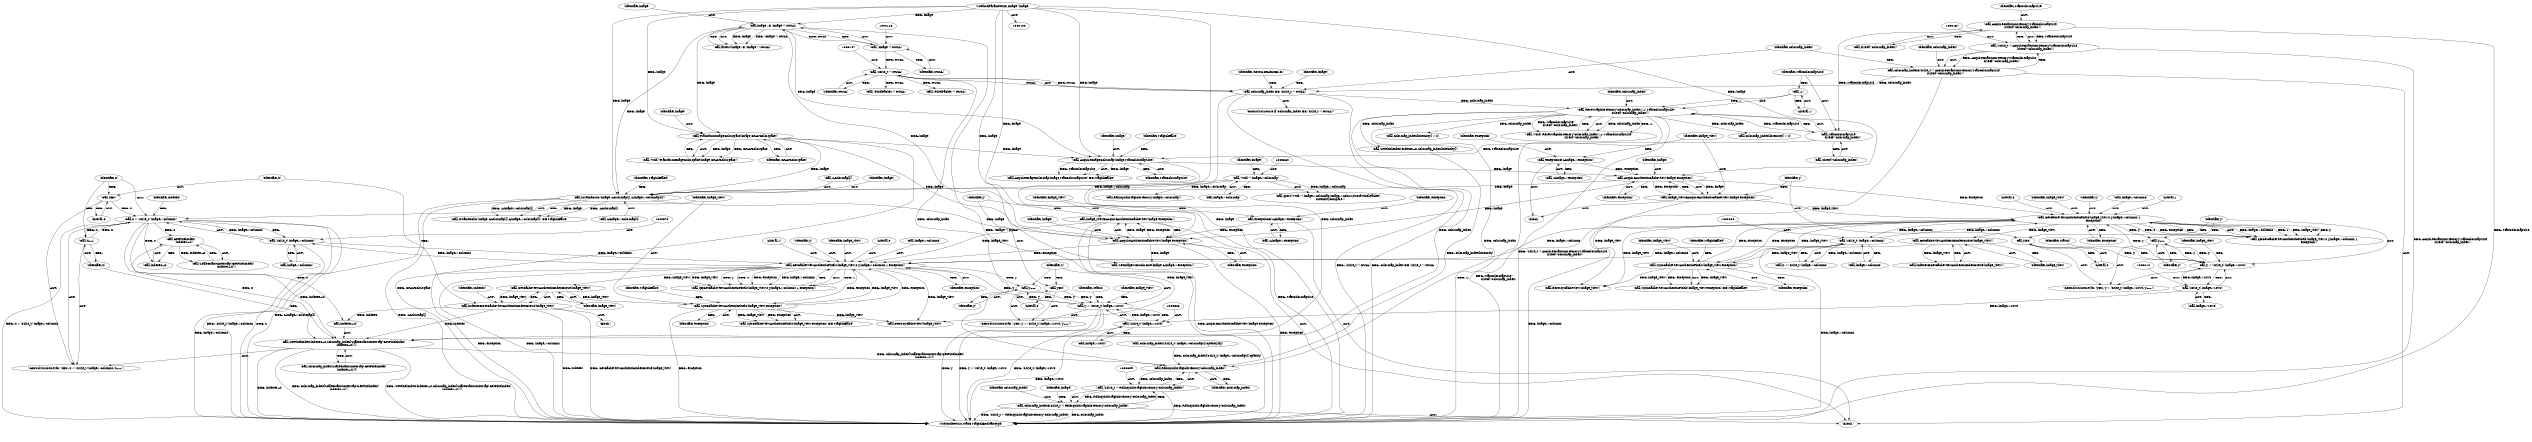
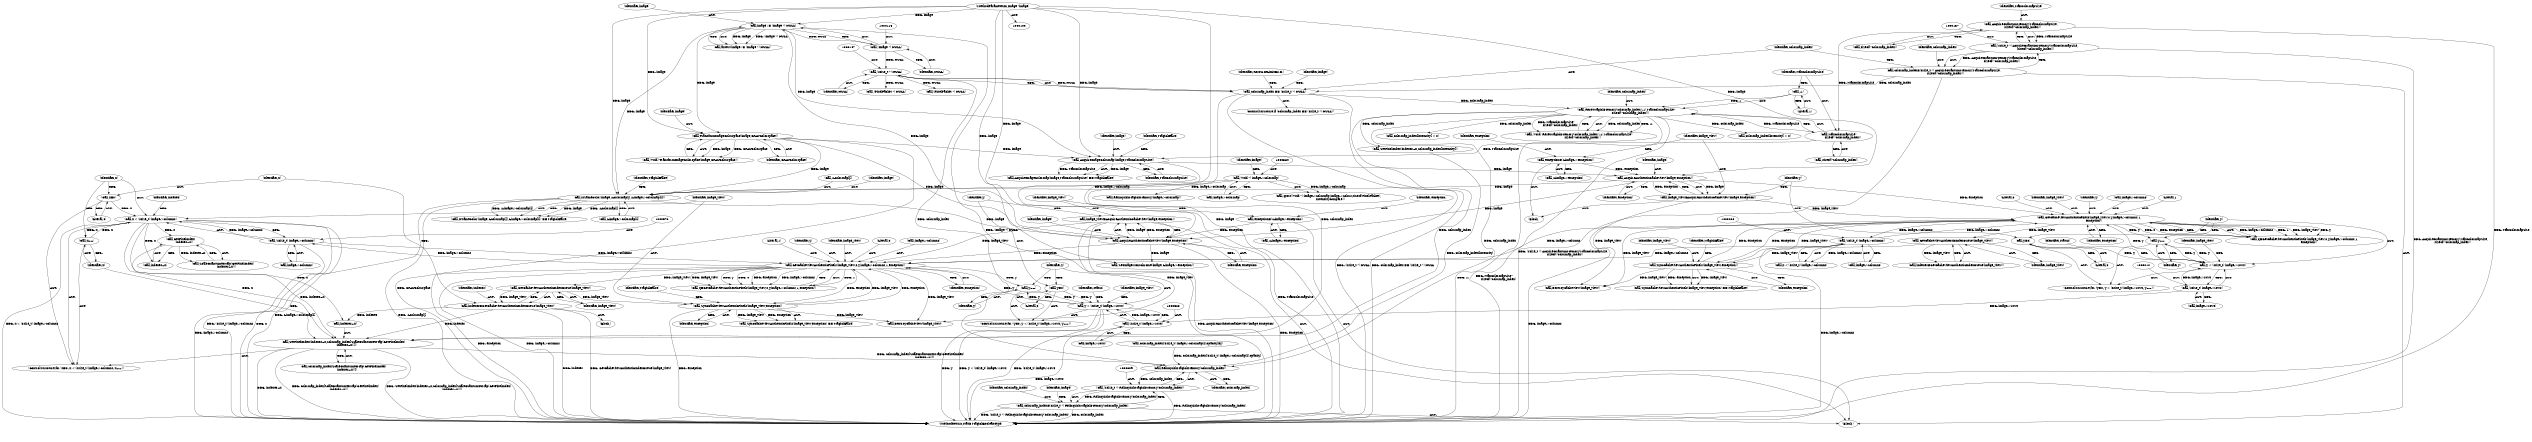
(1032, 83) -> (1032, 83)
none -> (619, 208)
